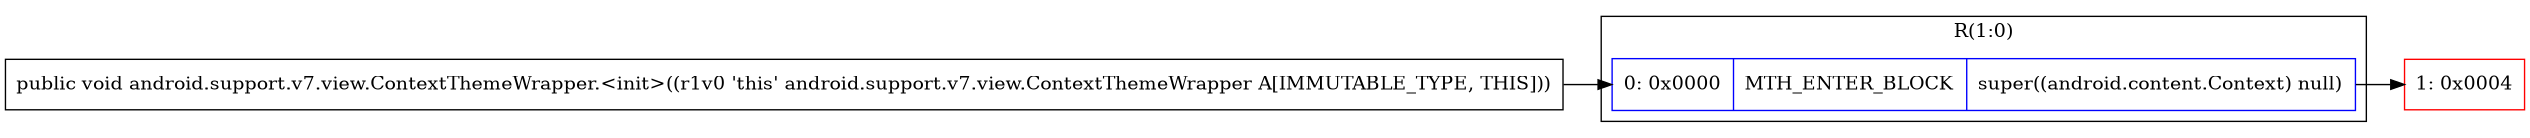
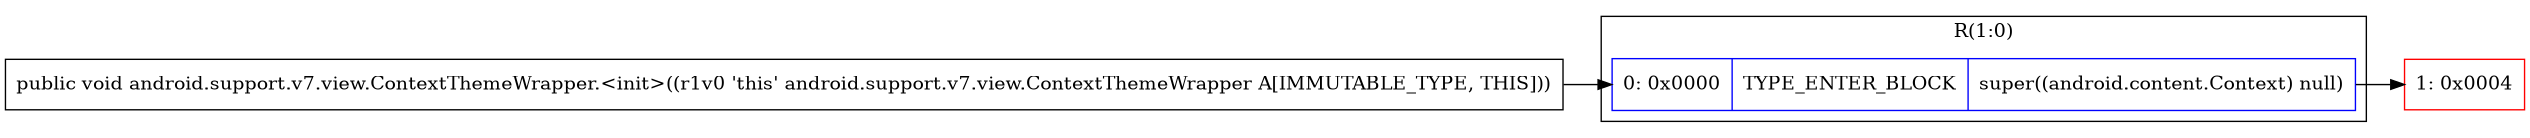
(1849, 84) -> (1850, 84)
